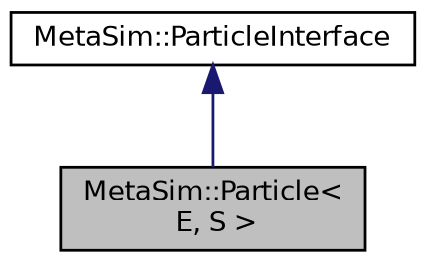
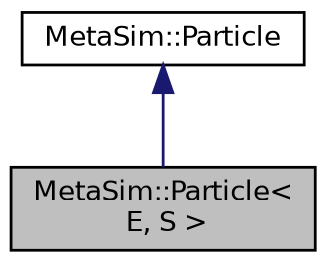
(213, 39) -> (163, 39)
